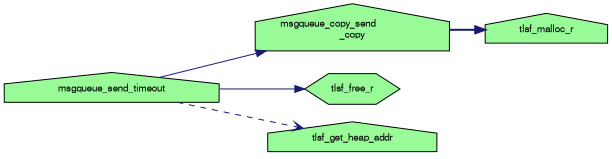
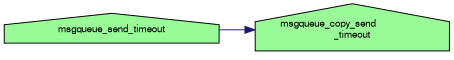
(352, 30) -> (352, 30)
(546, 30) -> none
(352, 89) -> none
(352, 138) -> none
